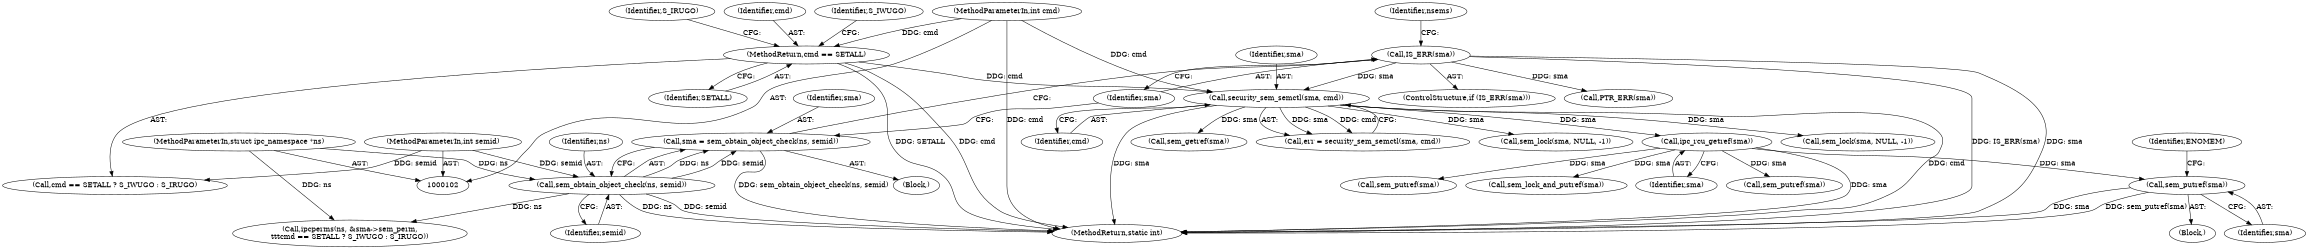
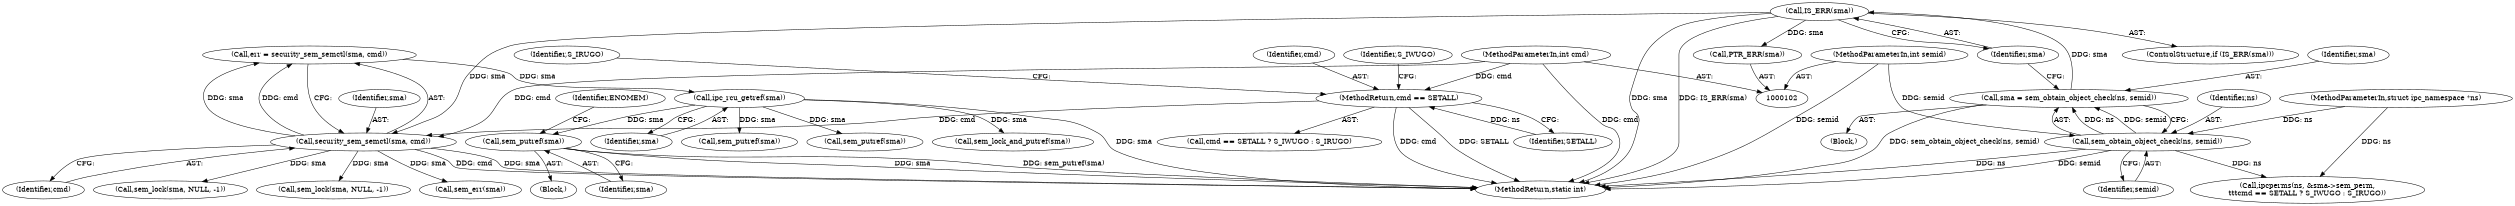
(1421, 12) -> none
(784, 77) -> (1505, 120)
(1043, 98) -> (2090, 55)
(1499, 118) -> (530, 83)
(1189, 142) -> (470, 190)
(345, 166) -> (1756, 77)
(317, 173) -> (1747, 144)
